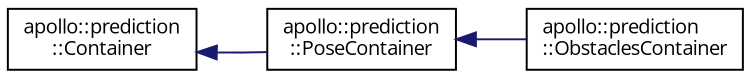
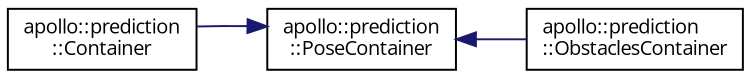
(242, 53) -> (222, 26)
